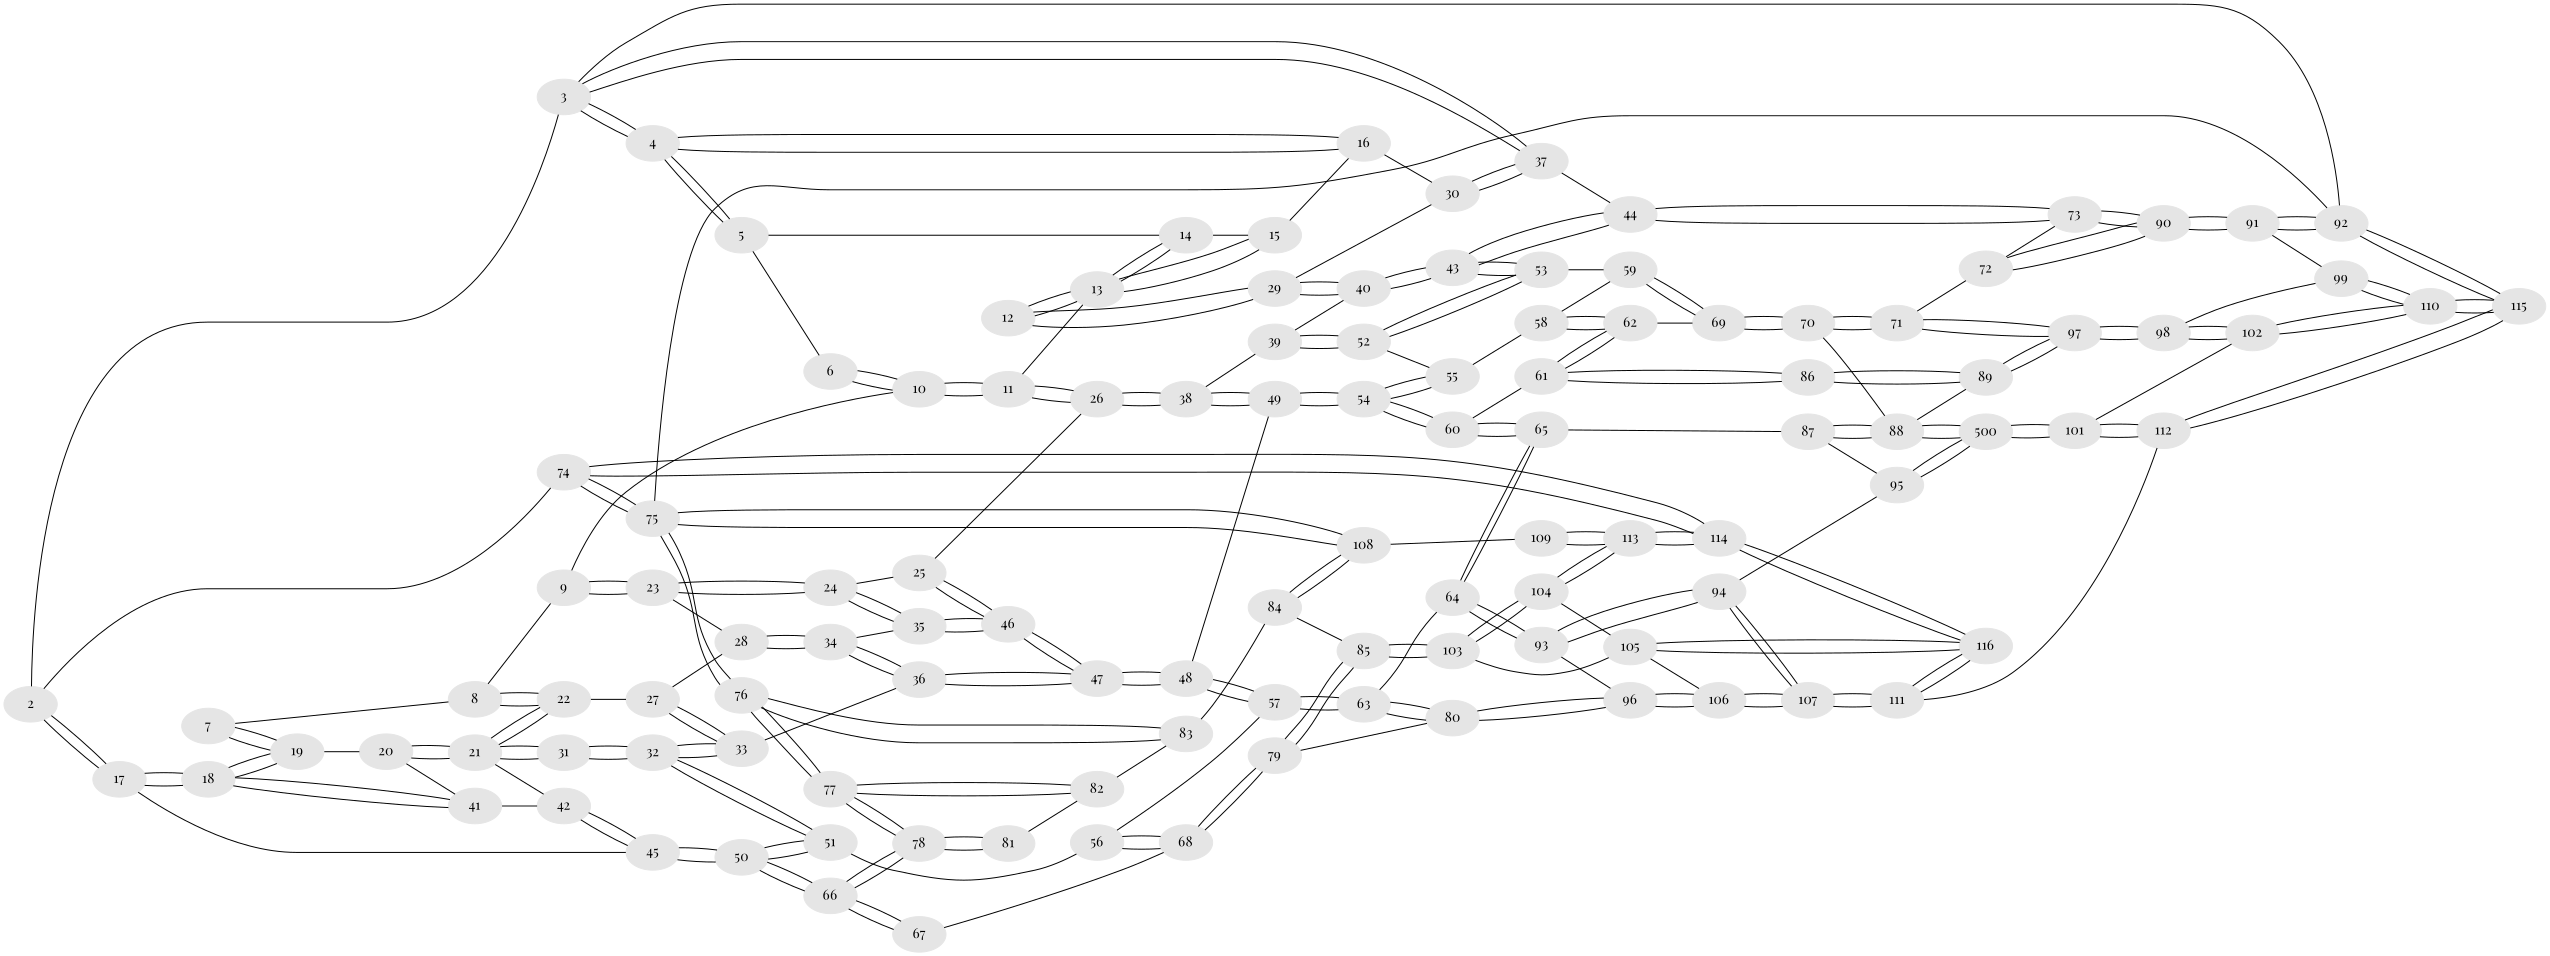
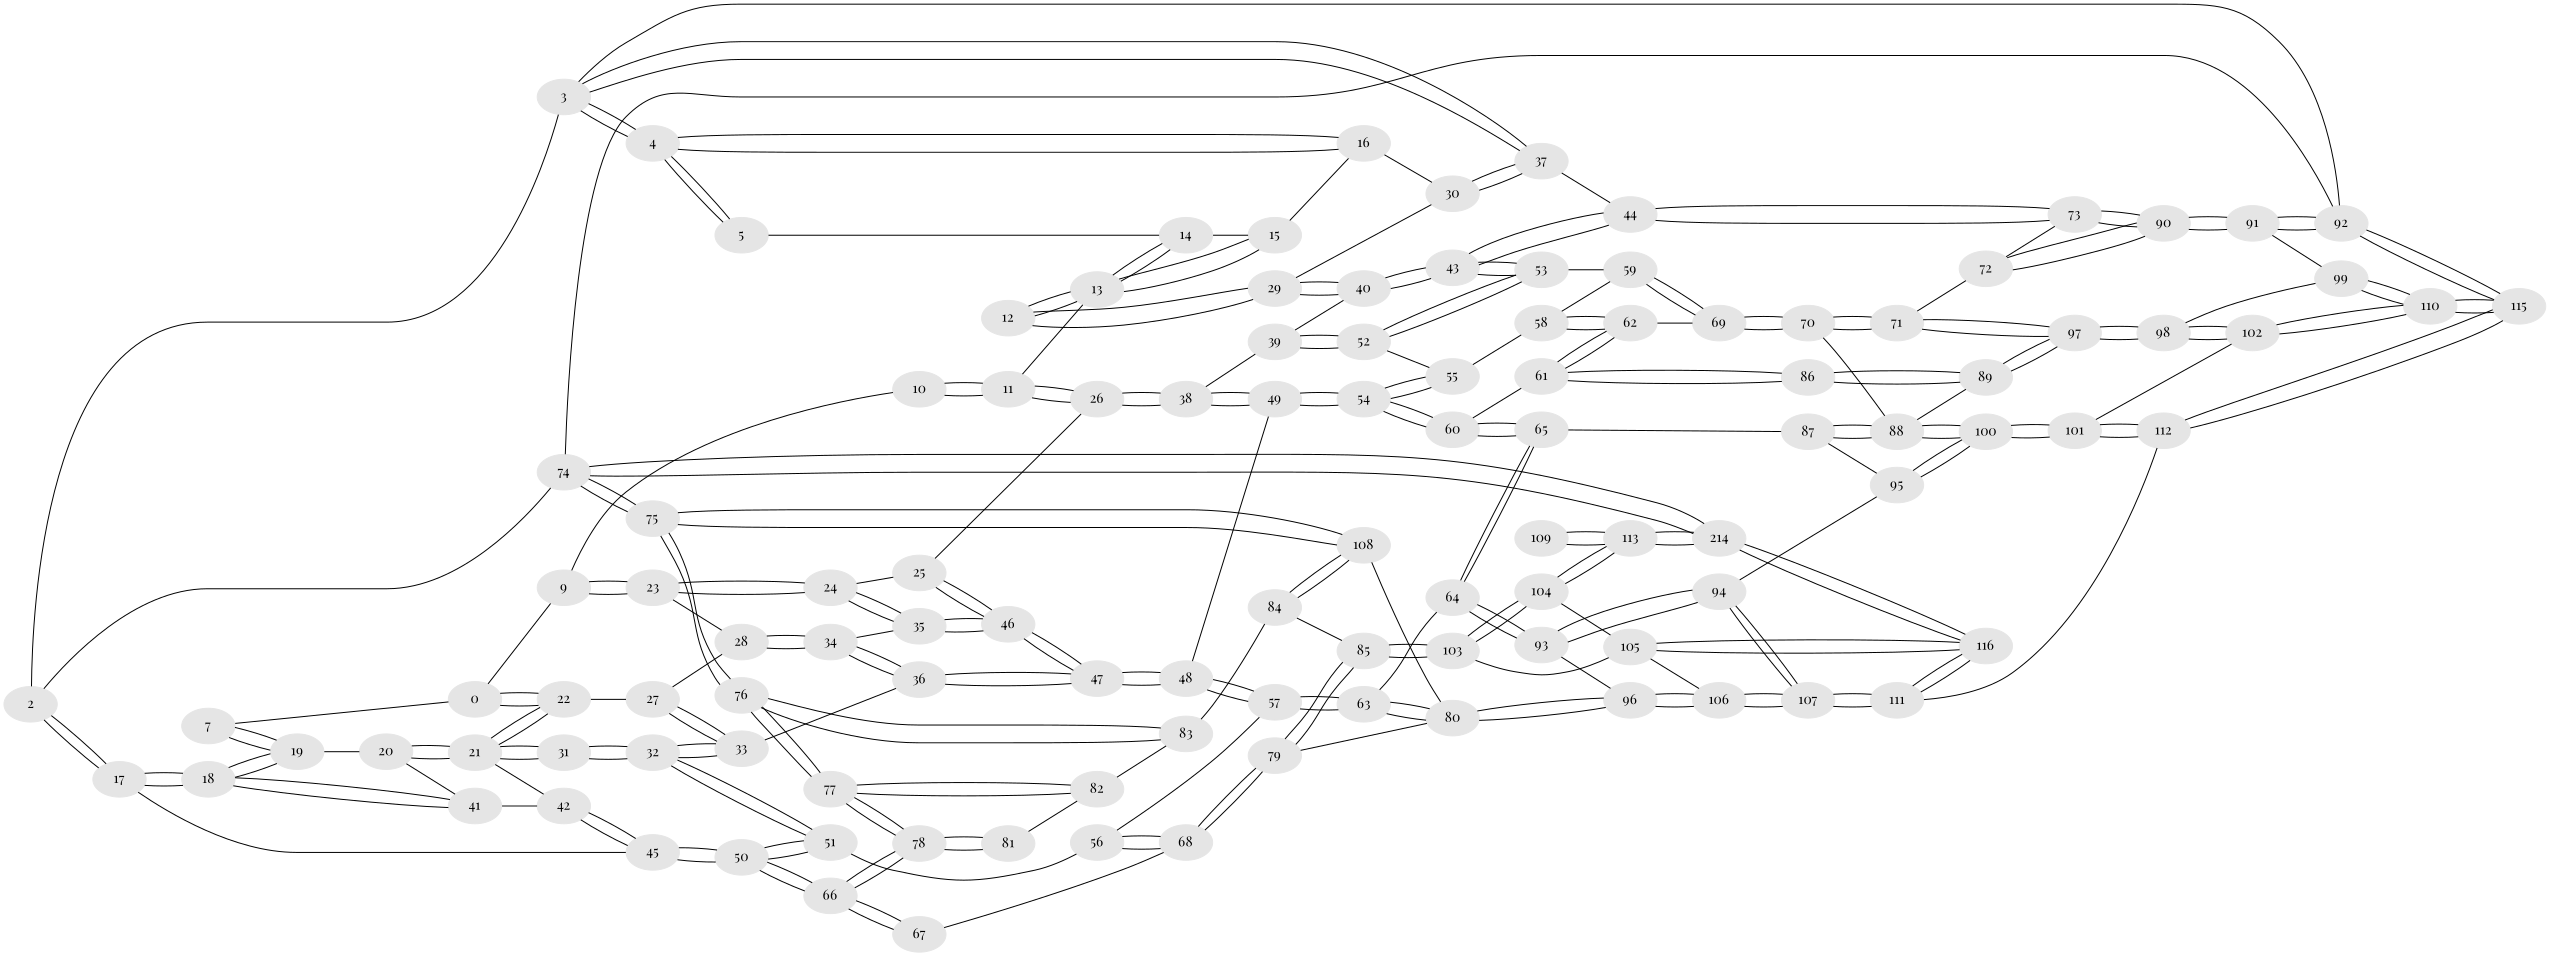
(1384, 171) -> (1339, 92)
(830, 371) -> none
(1986, 432) -> (1986, 432)
(1719, 538) -> (1719, 538)
(1453, 542) -> (1404, 633)
(475, 699) -> (475, 699)
